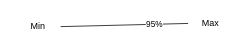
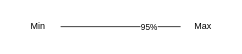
(210, 23) -> (203, 27)
